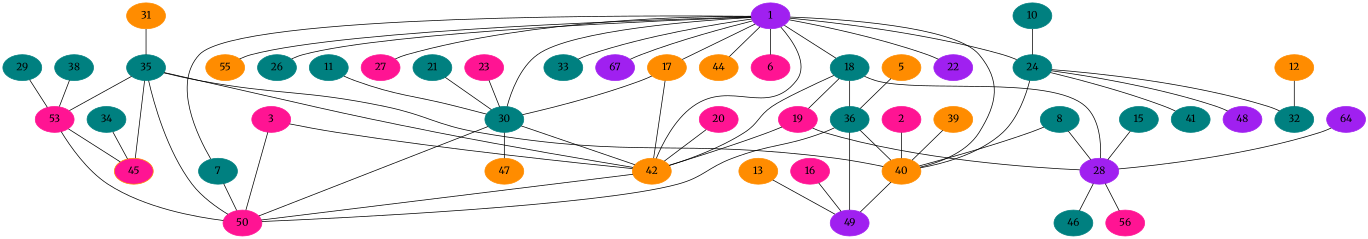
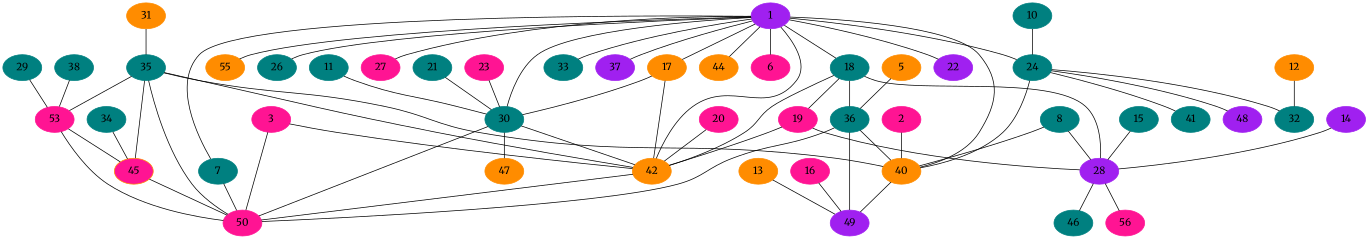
(615, 68) -> (615, 68)
(953, 119) -> none
(1346, 119) -> (1346, 119)
none -> (188, 197)
